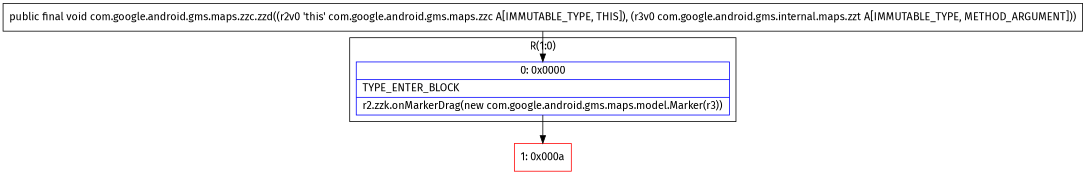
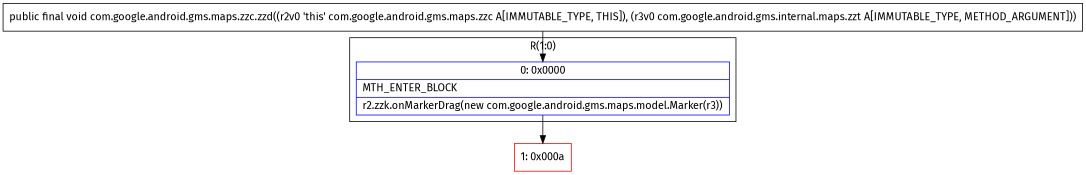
(411, 88) -> (410, 88)
